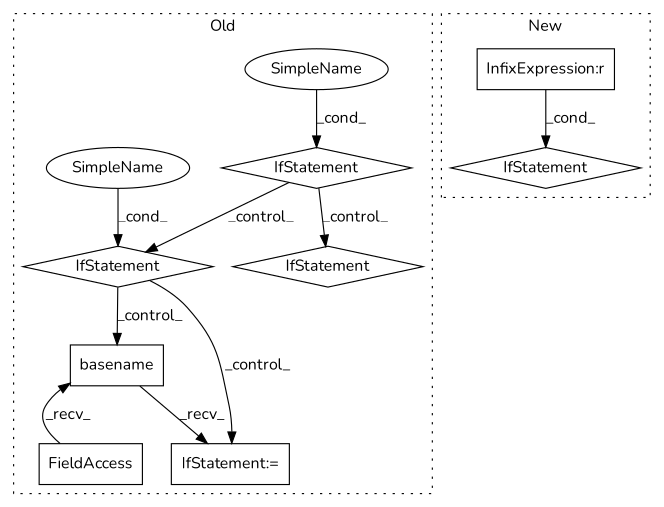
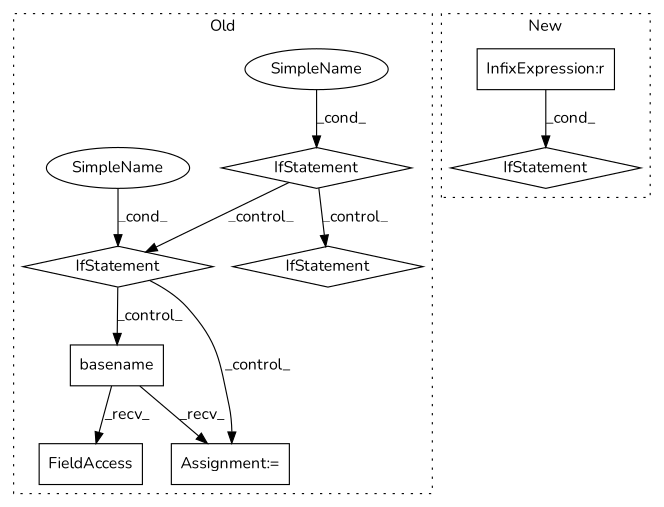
(43, 416) -> (105, 409)
(230, 464) -> (230, 464)
